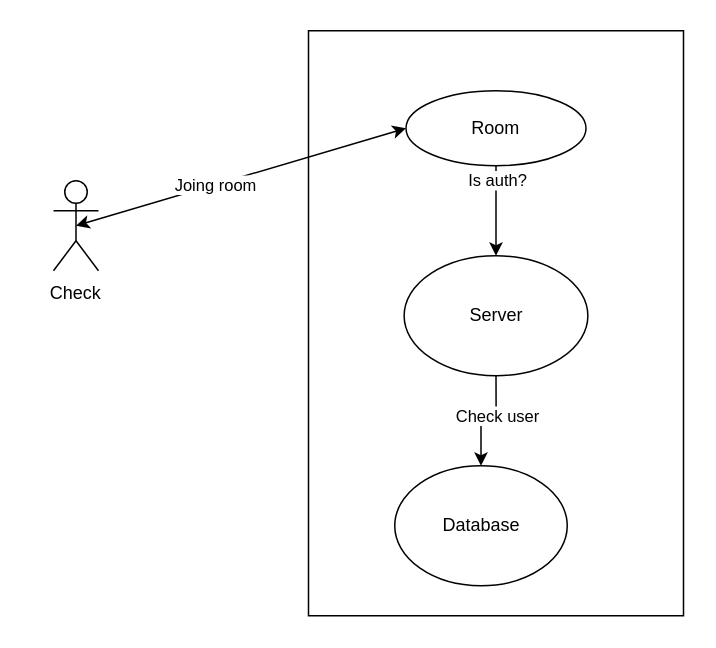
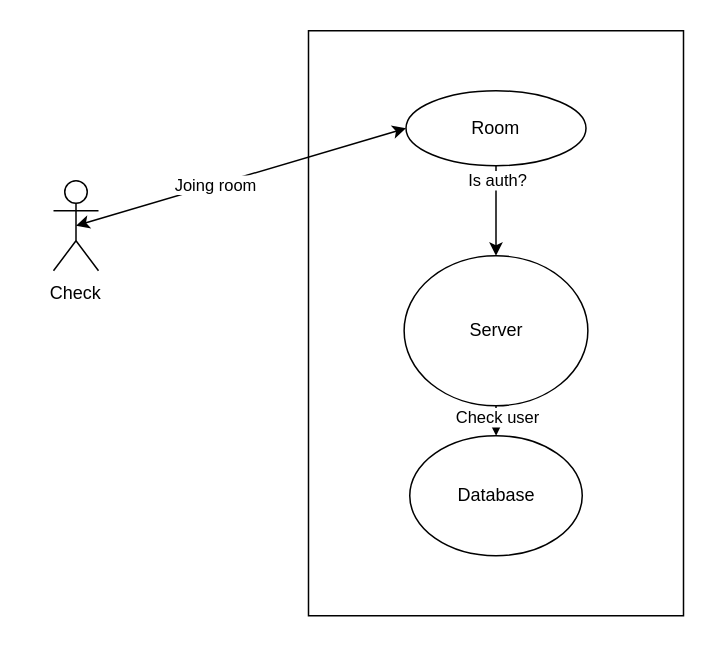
(496, 316) -> (496, 331)
(481, 526) -> (496, 496)
